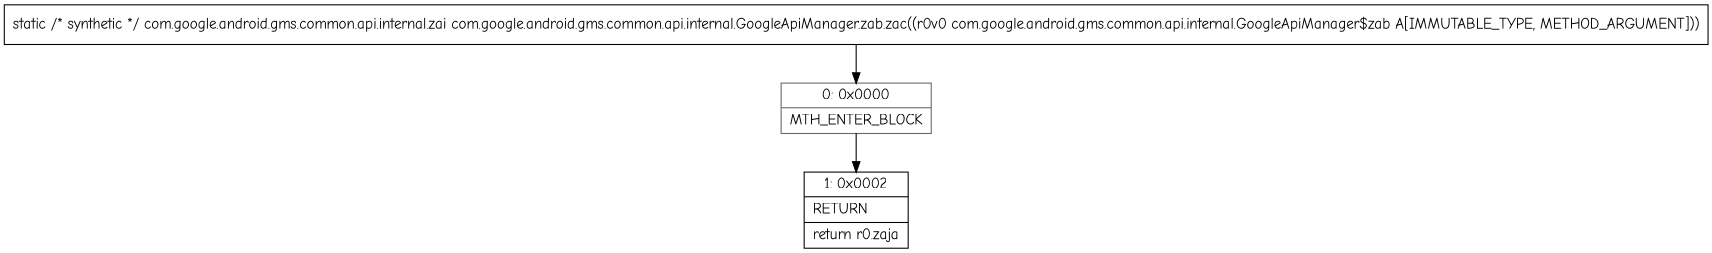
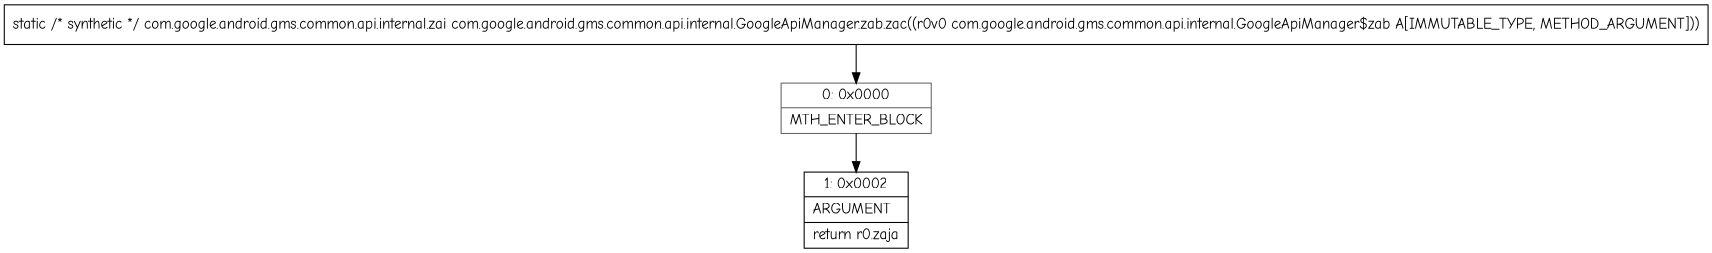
(841, 209) -> (852, 209)
